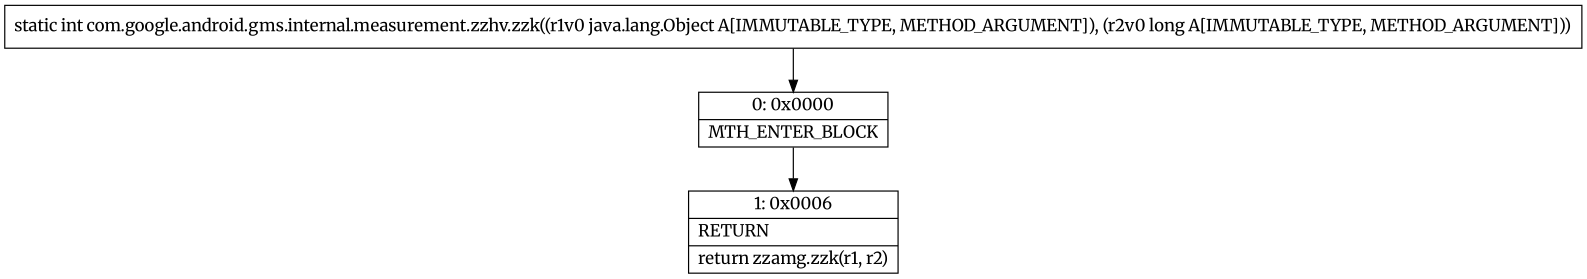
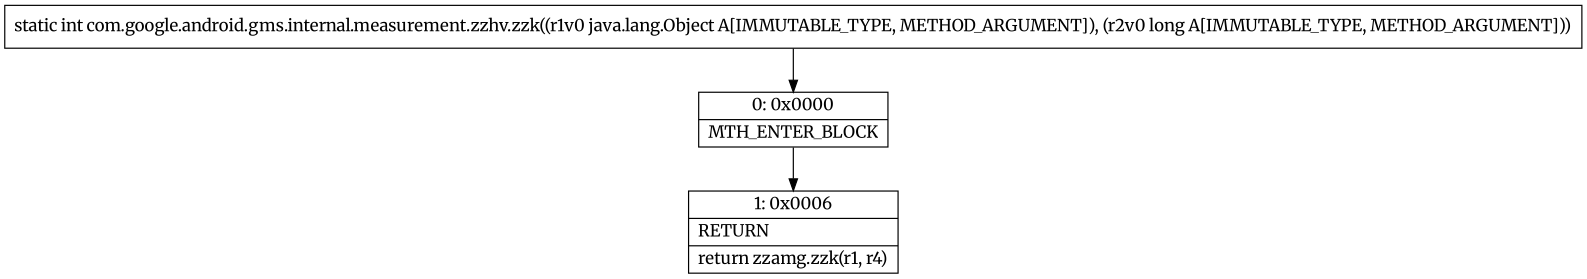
(793, 259) -> (793, 259)
